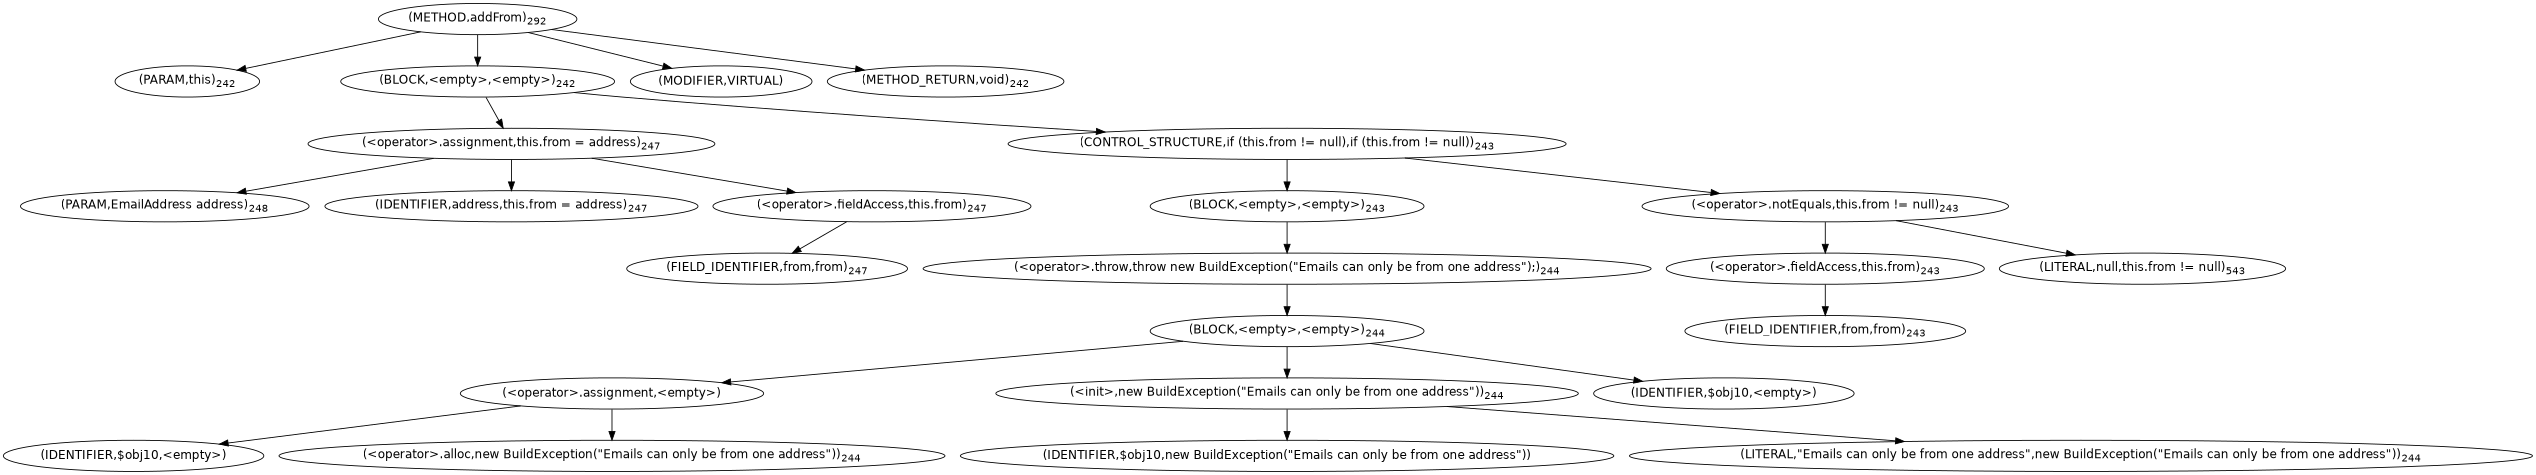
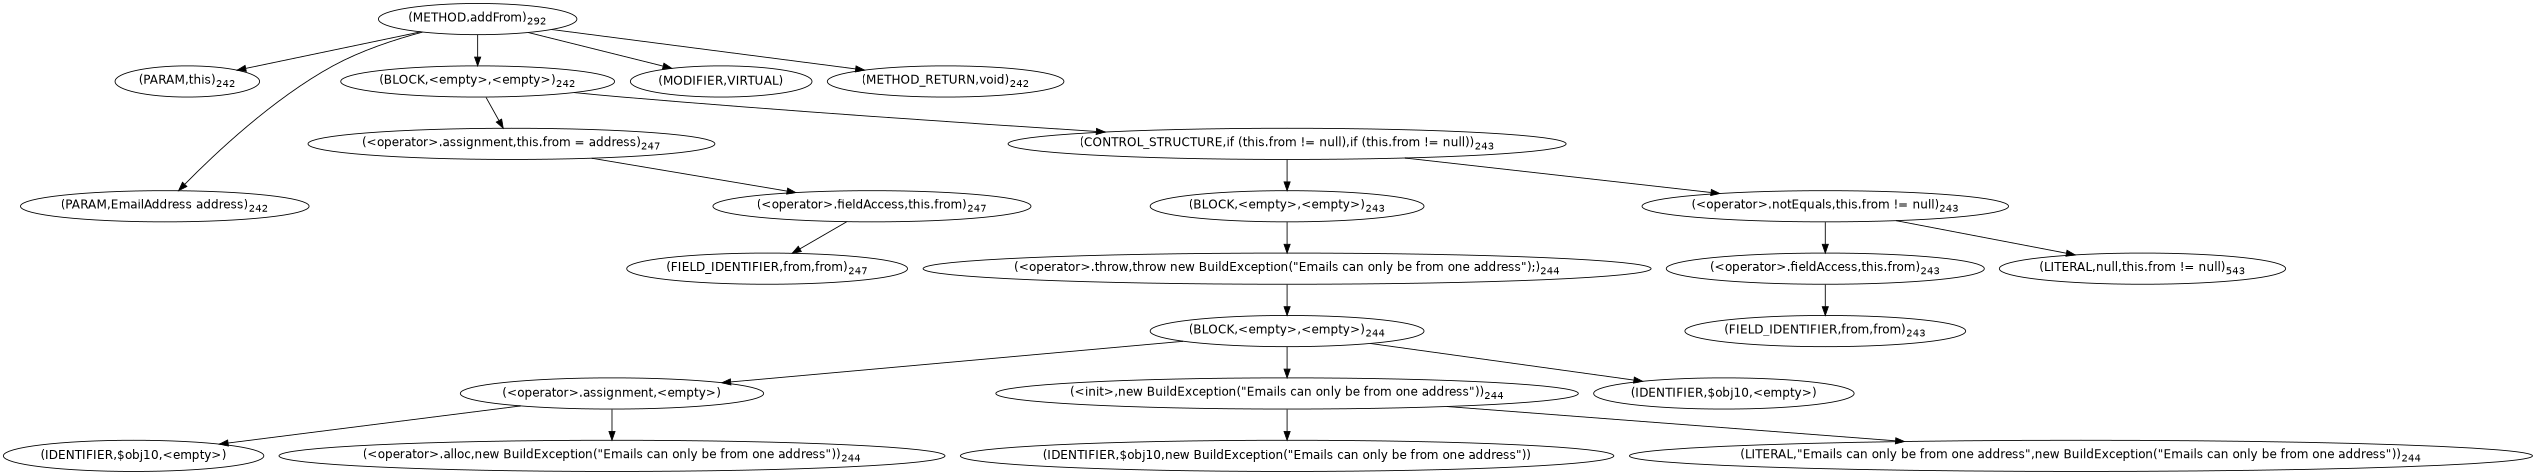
(340, 175) -> (293, 91)
(259, 205) -> (259, 205)
(511, 206) -> none
